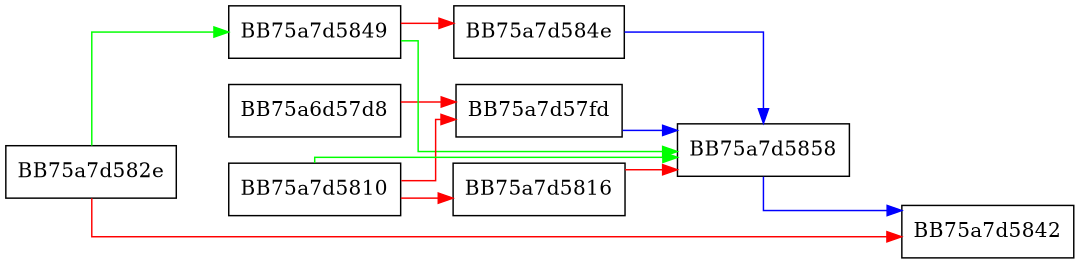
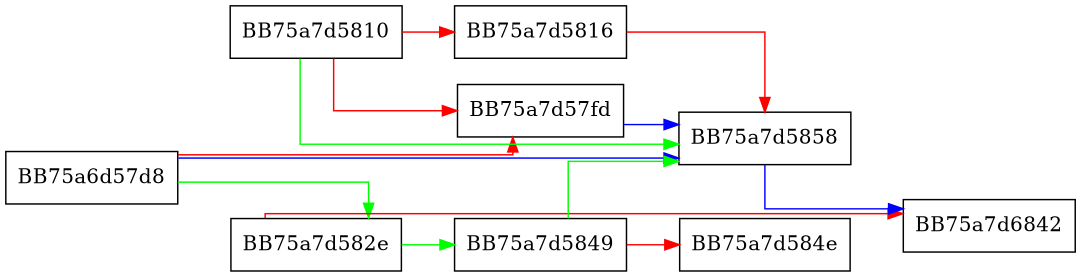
(732, 32) -> (530, 158)
none -> (284, 182)
(988, 232) -> (989, 226)
